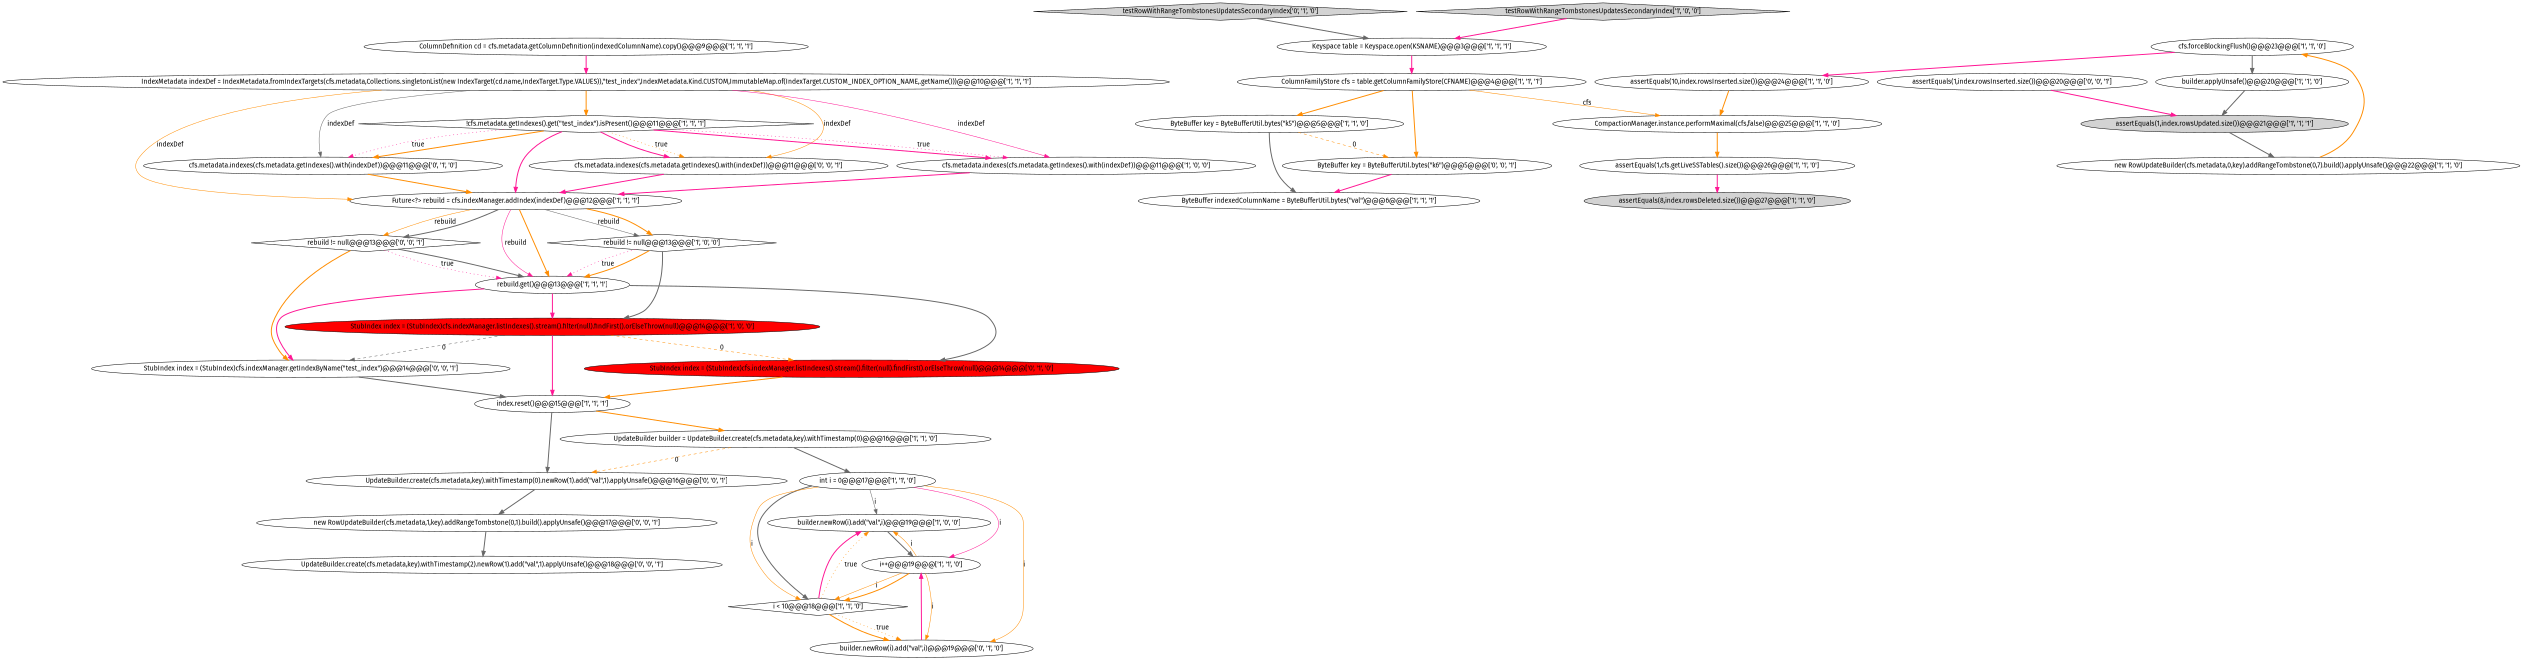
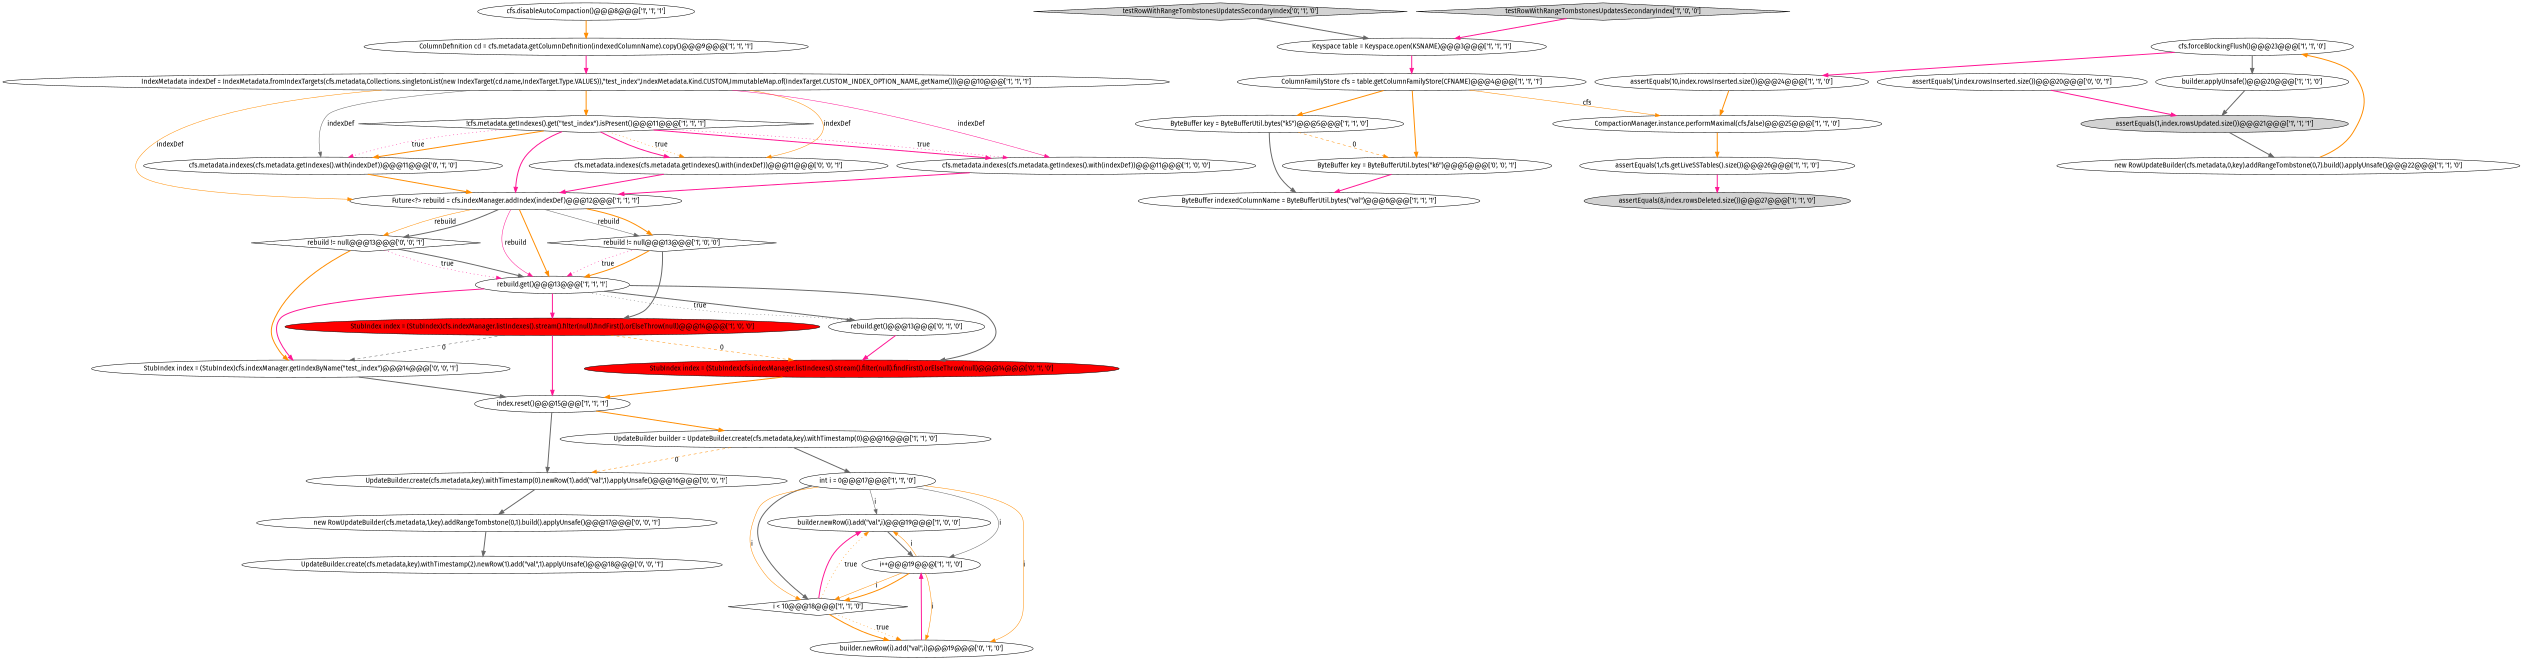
none -> (586, 12)
none -> (907, 327)
(988, 508) -> (988, 508)
